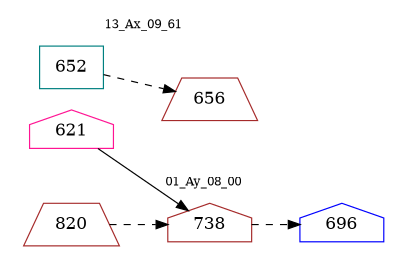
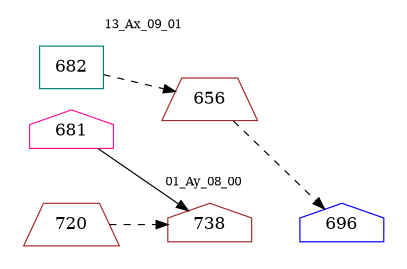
(144, 25) -> (144, 25)
(72, 67) -> (72, 67)
(72, 131) -> (72, 131)
(72, 225) -> (72, 225)
(270, 225) -> (275, 161)
